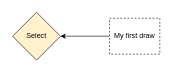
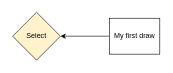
(135, 36) -> (135, 36)
